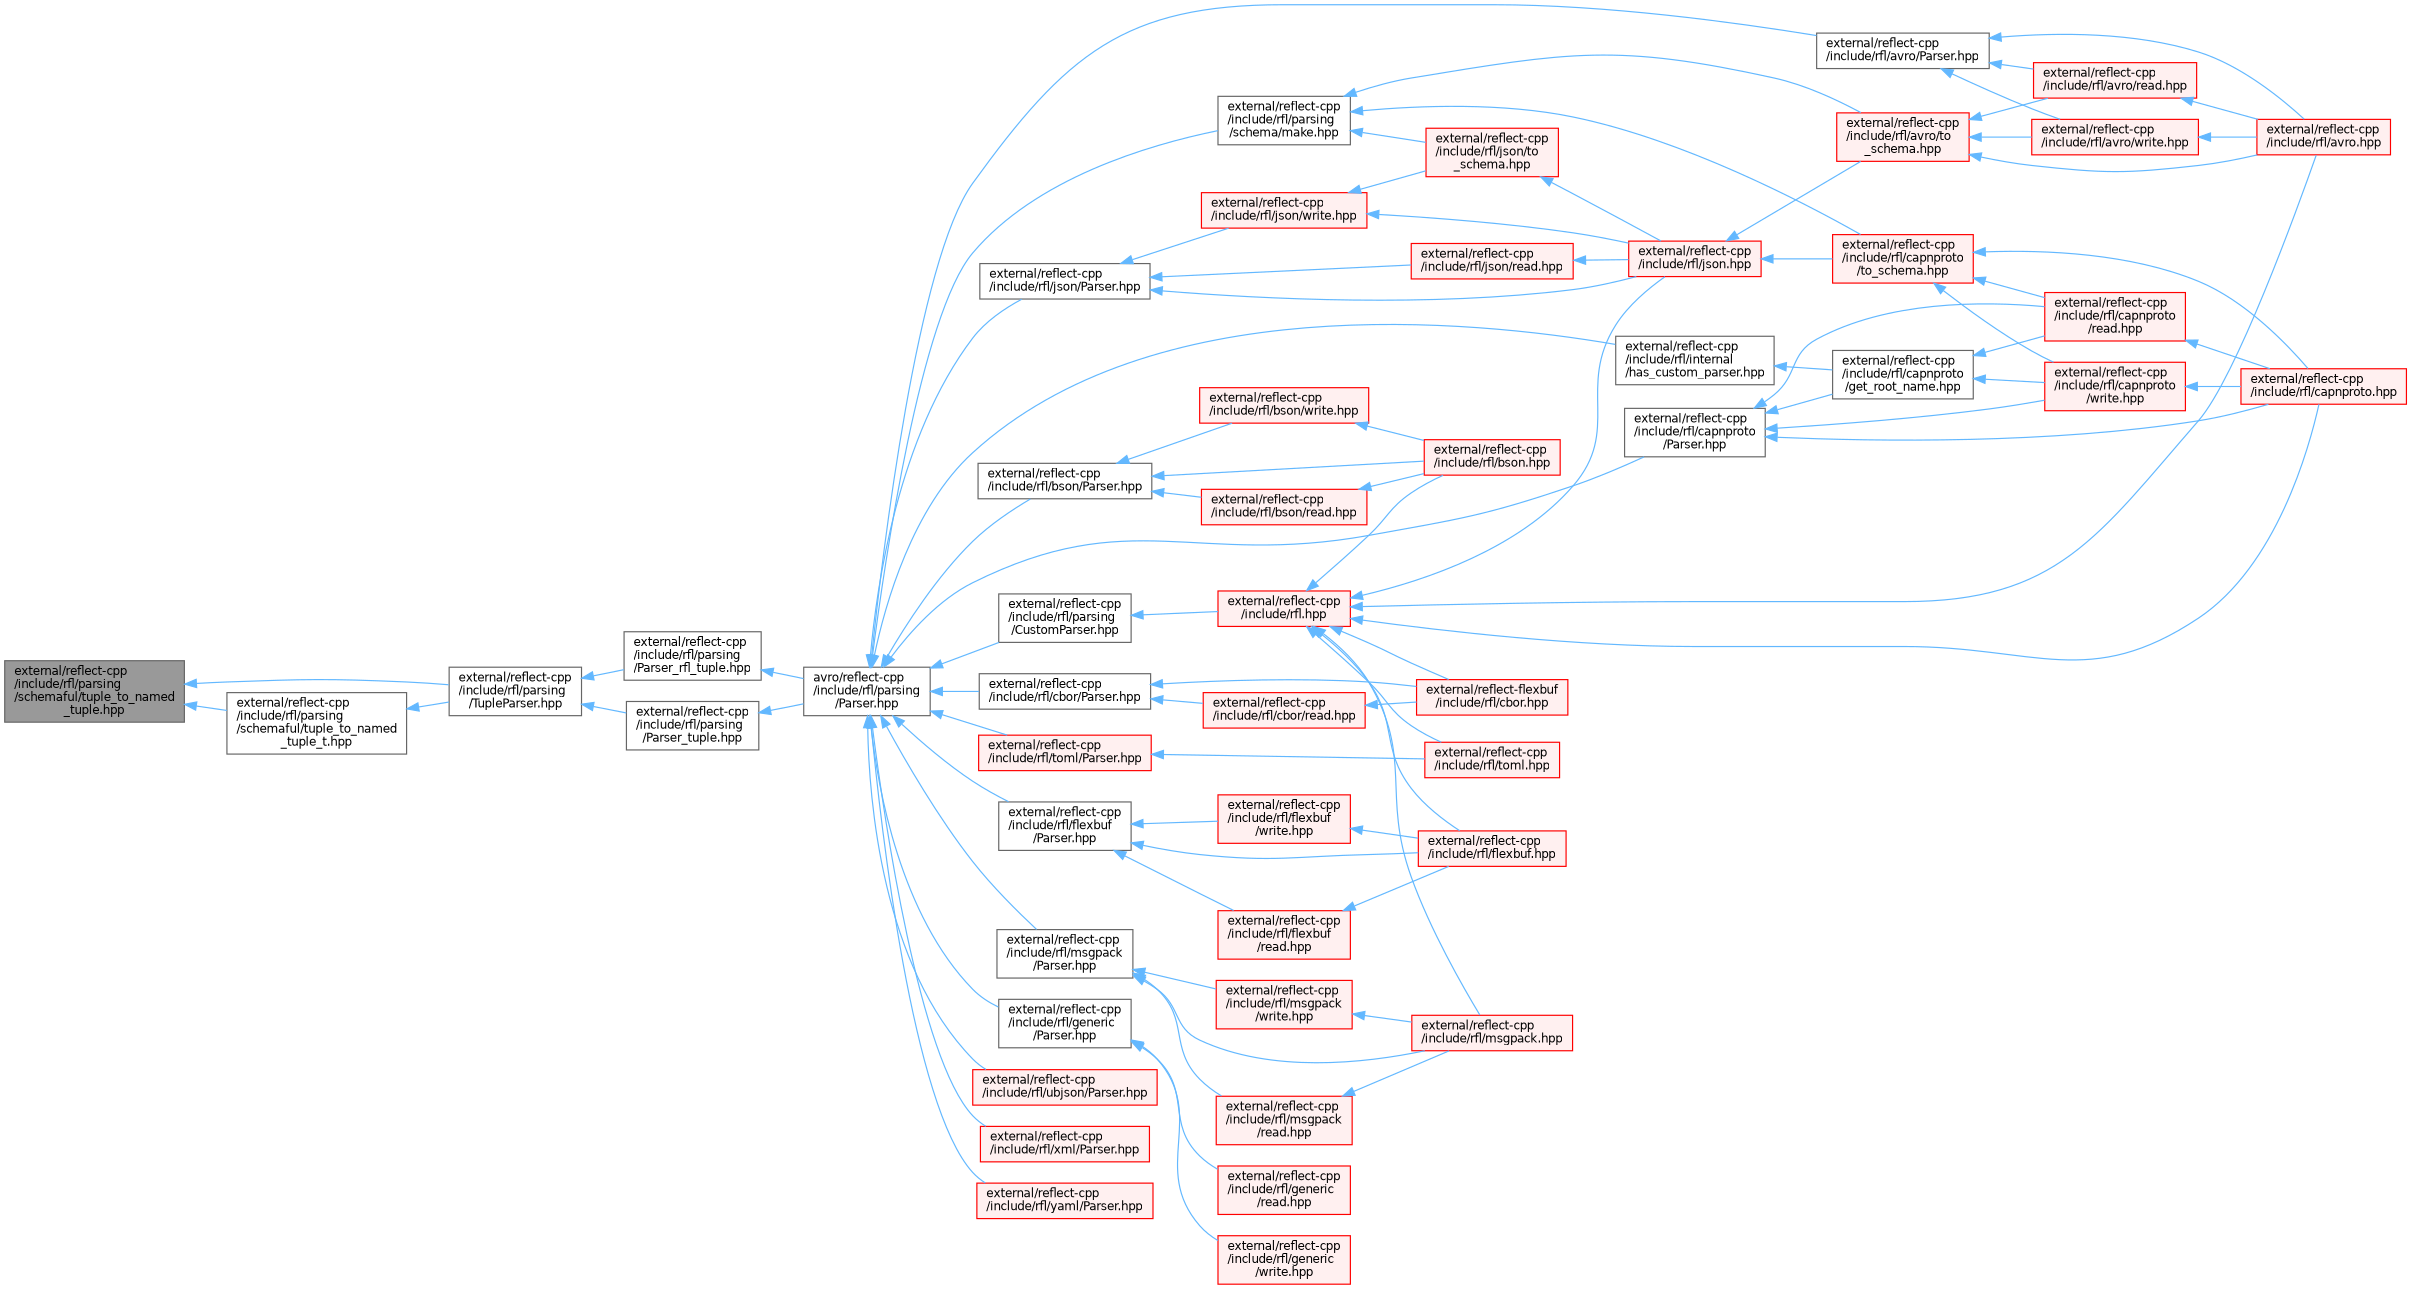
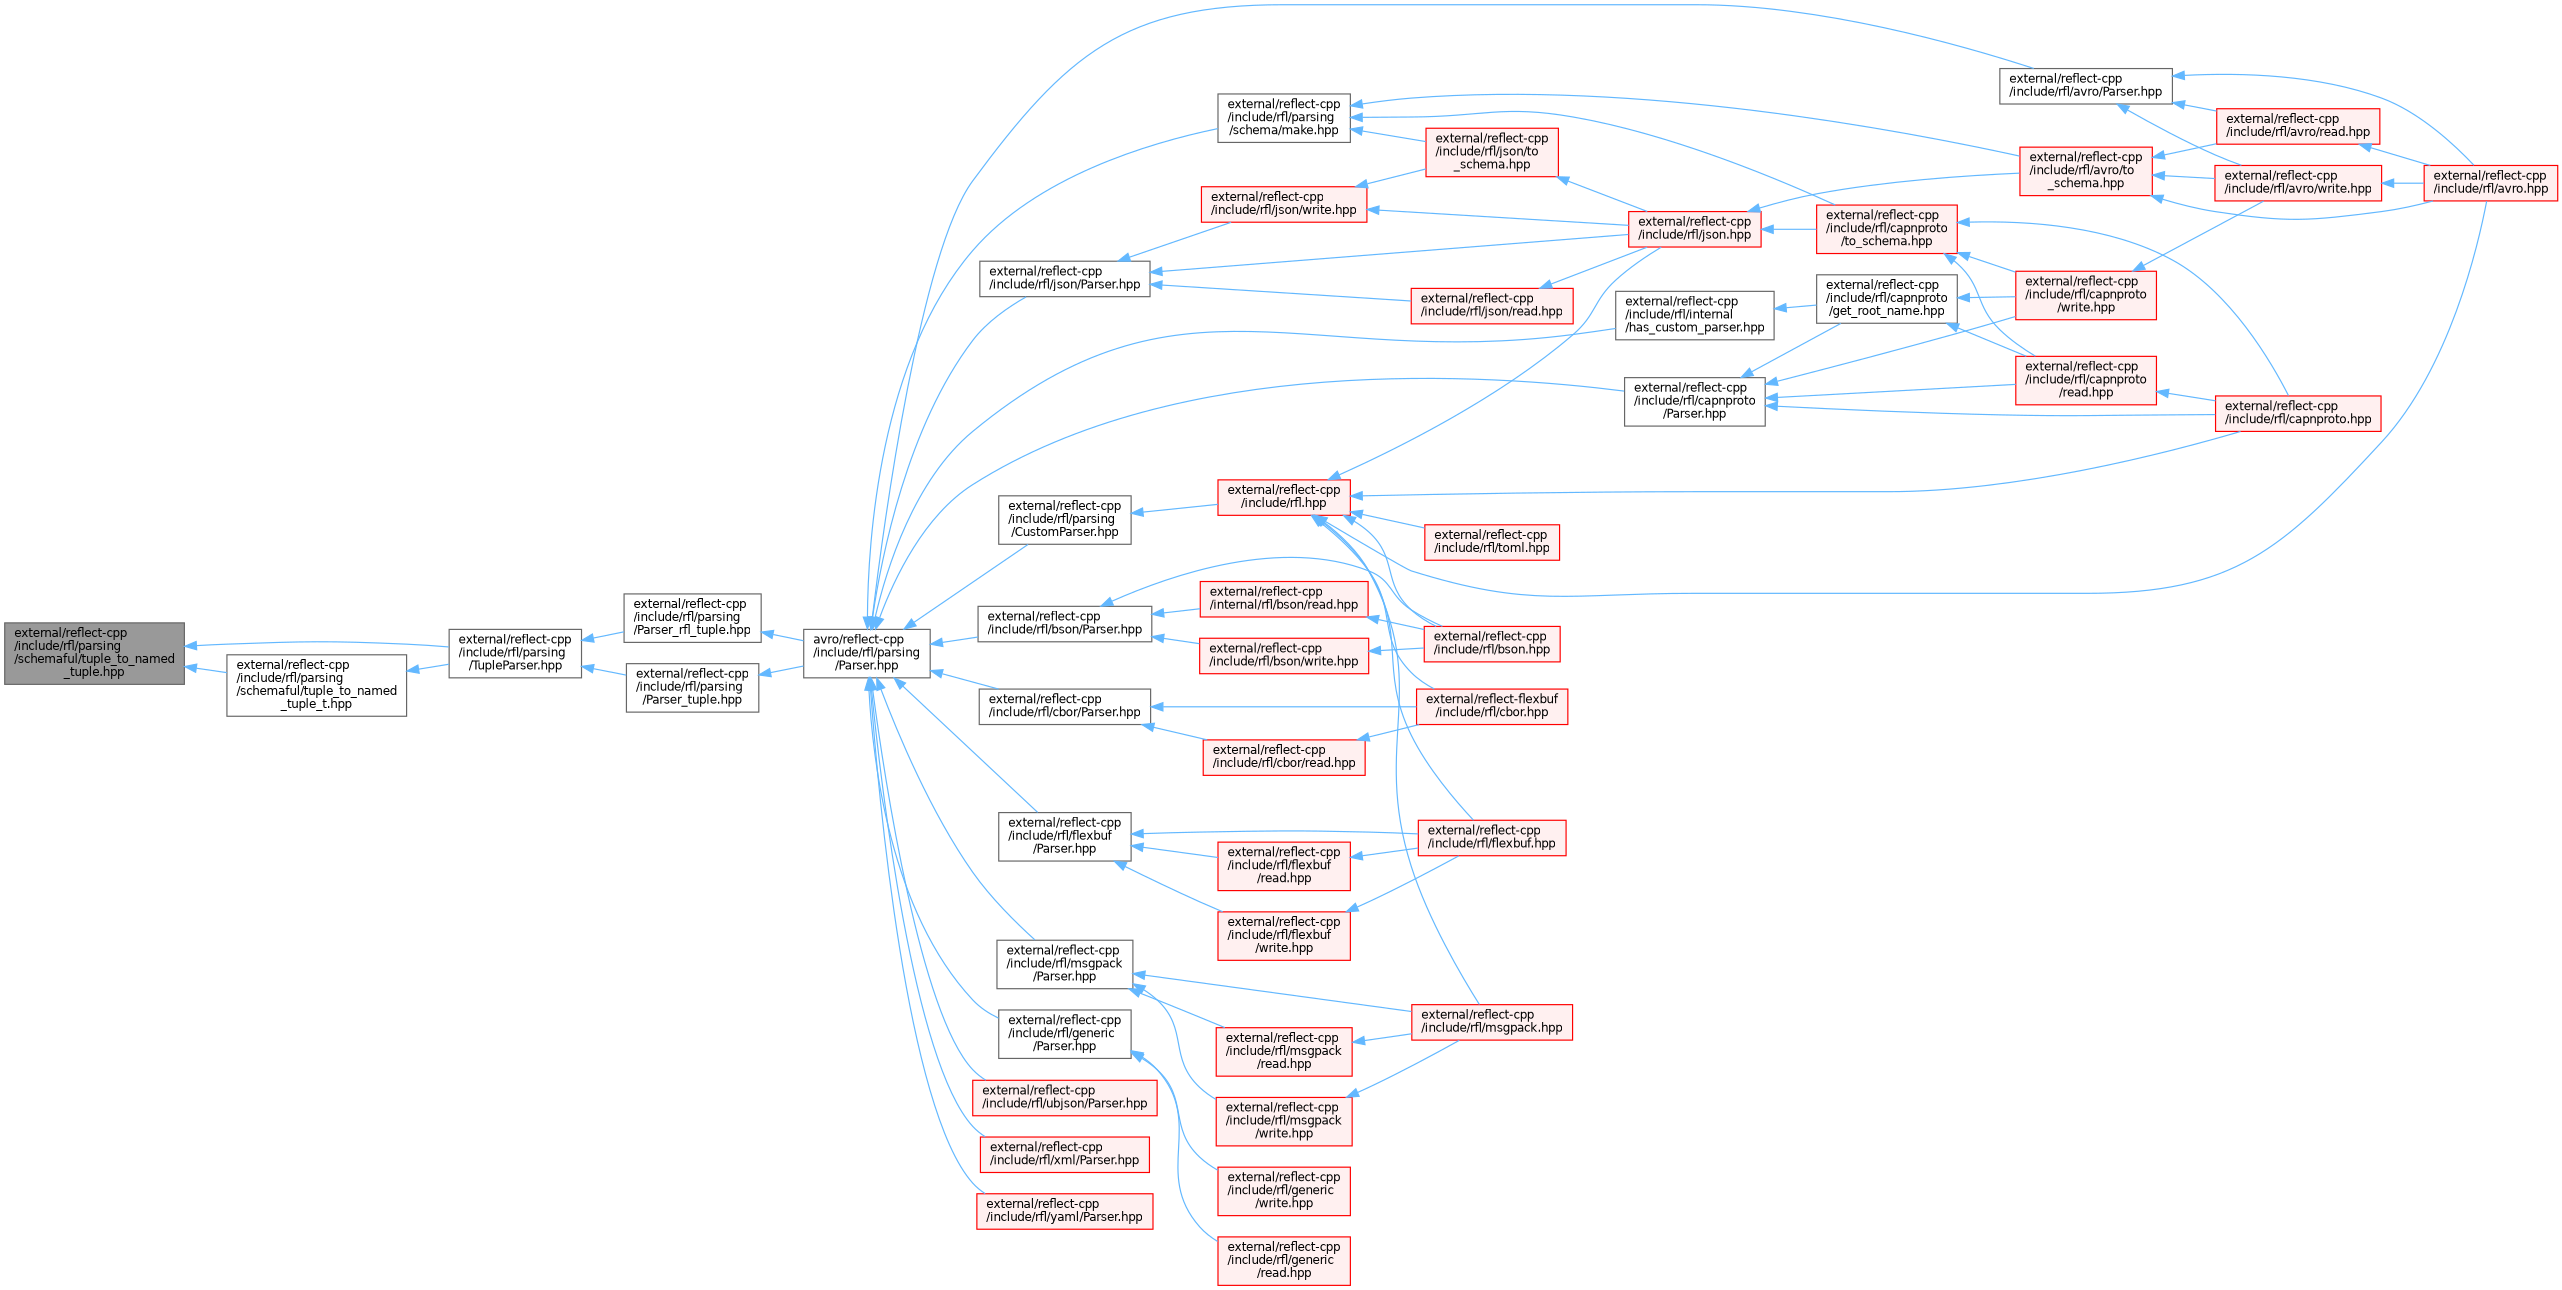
(2212, 386) -> (2204, 233)
(1284, 507) -> (1284, 599)
(1065, 753) -> none
